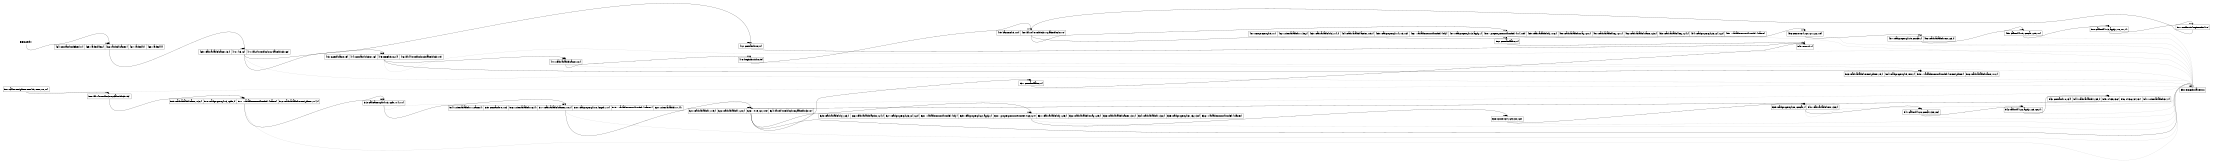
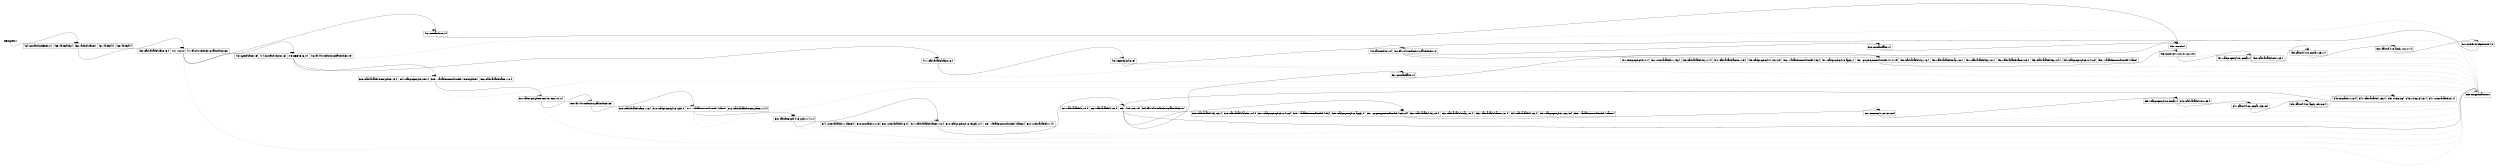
none -> (488, 89)
